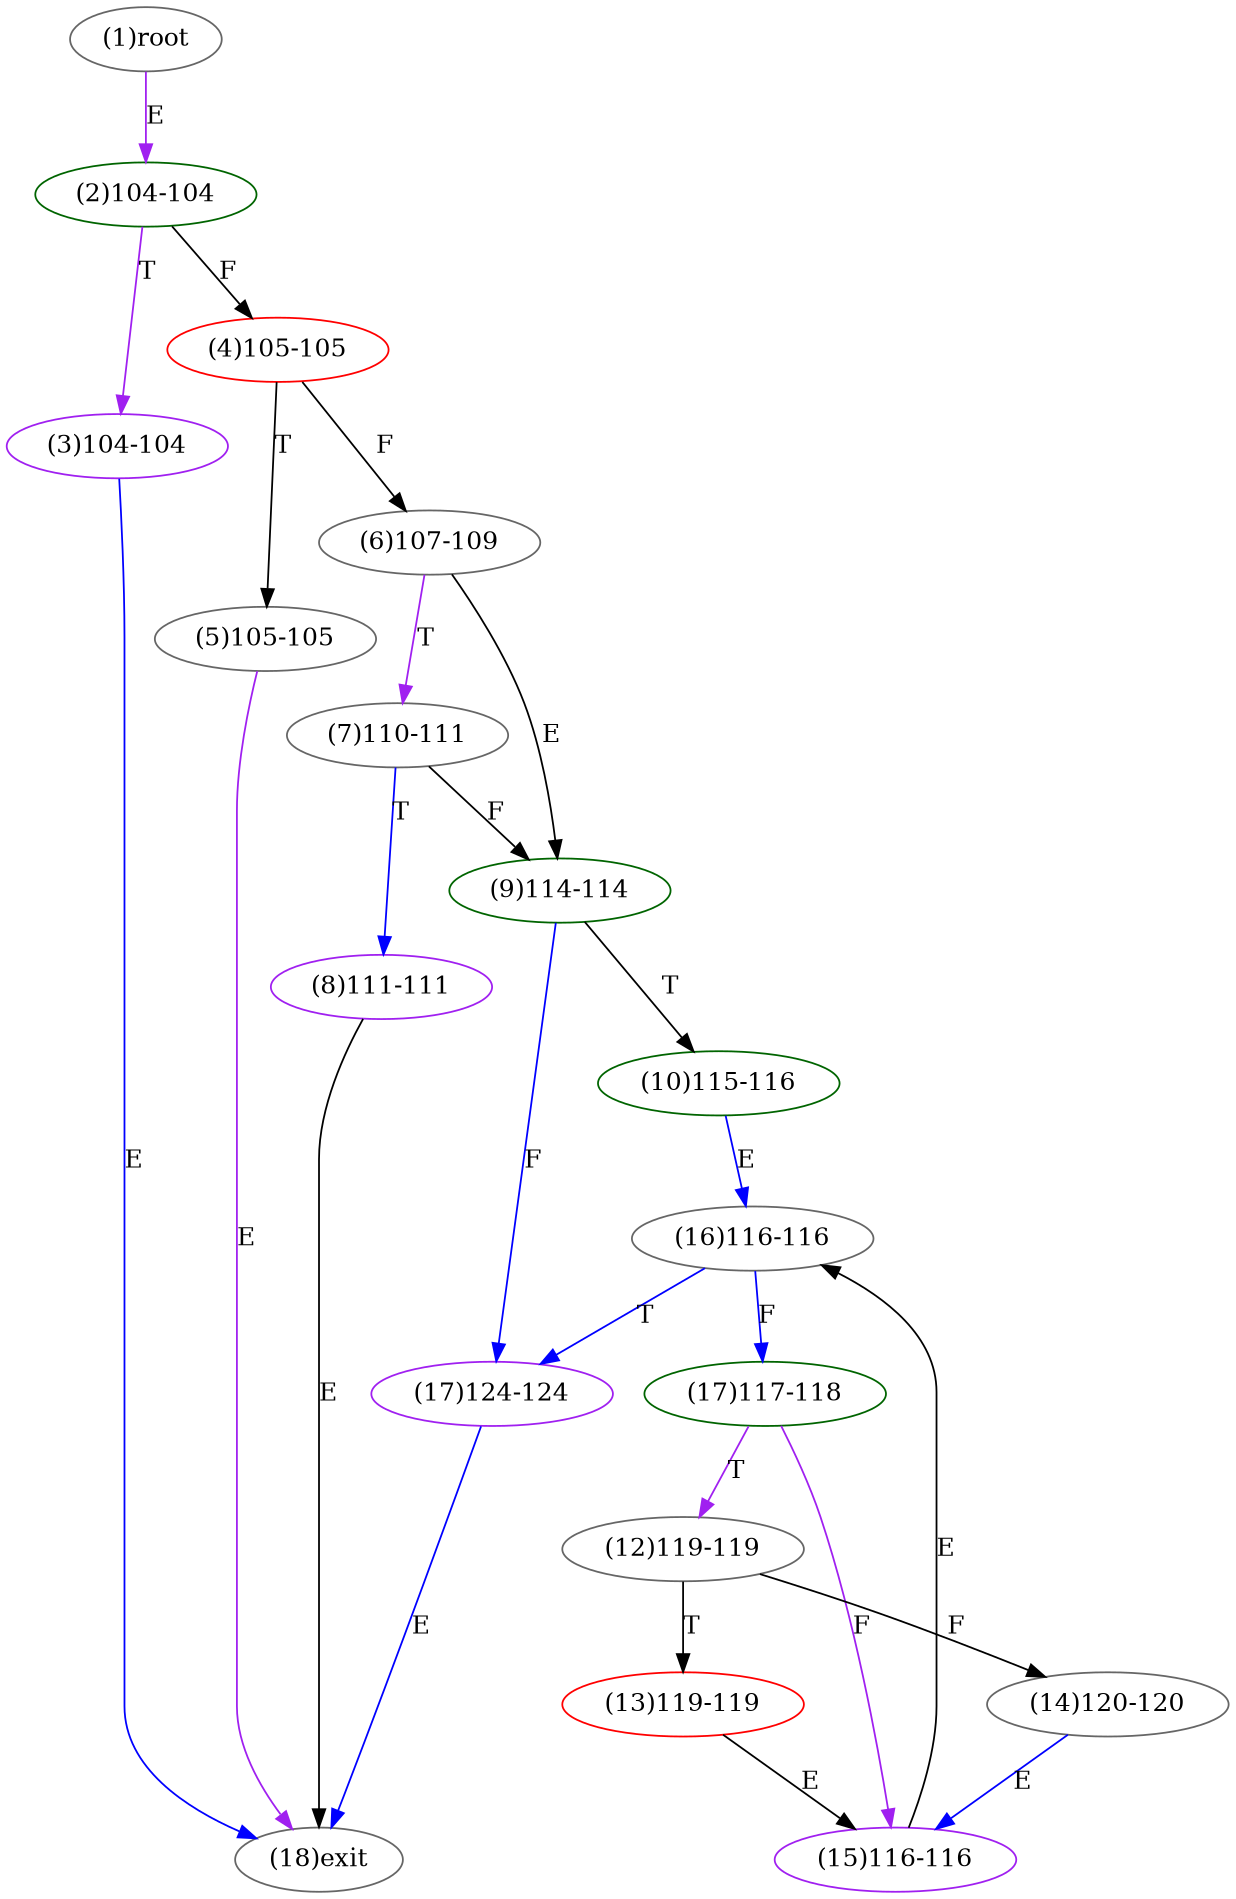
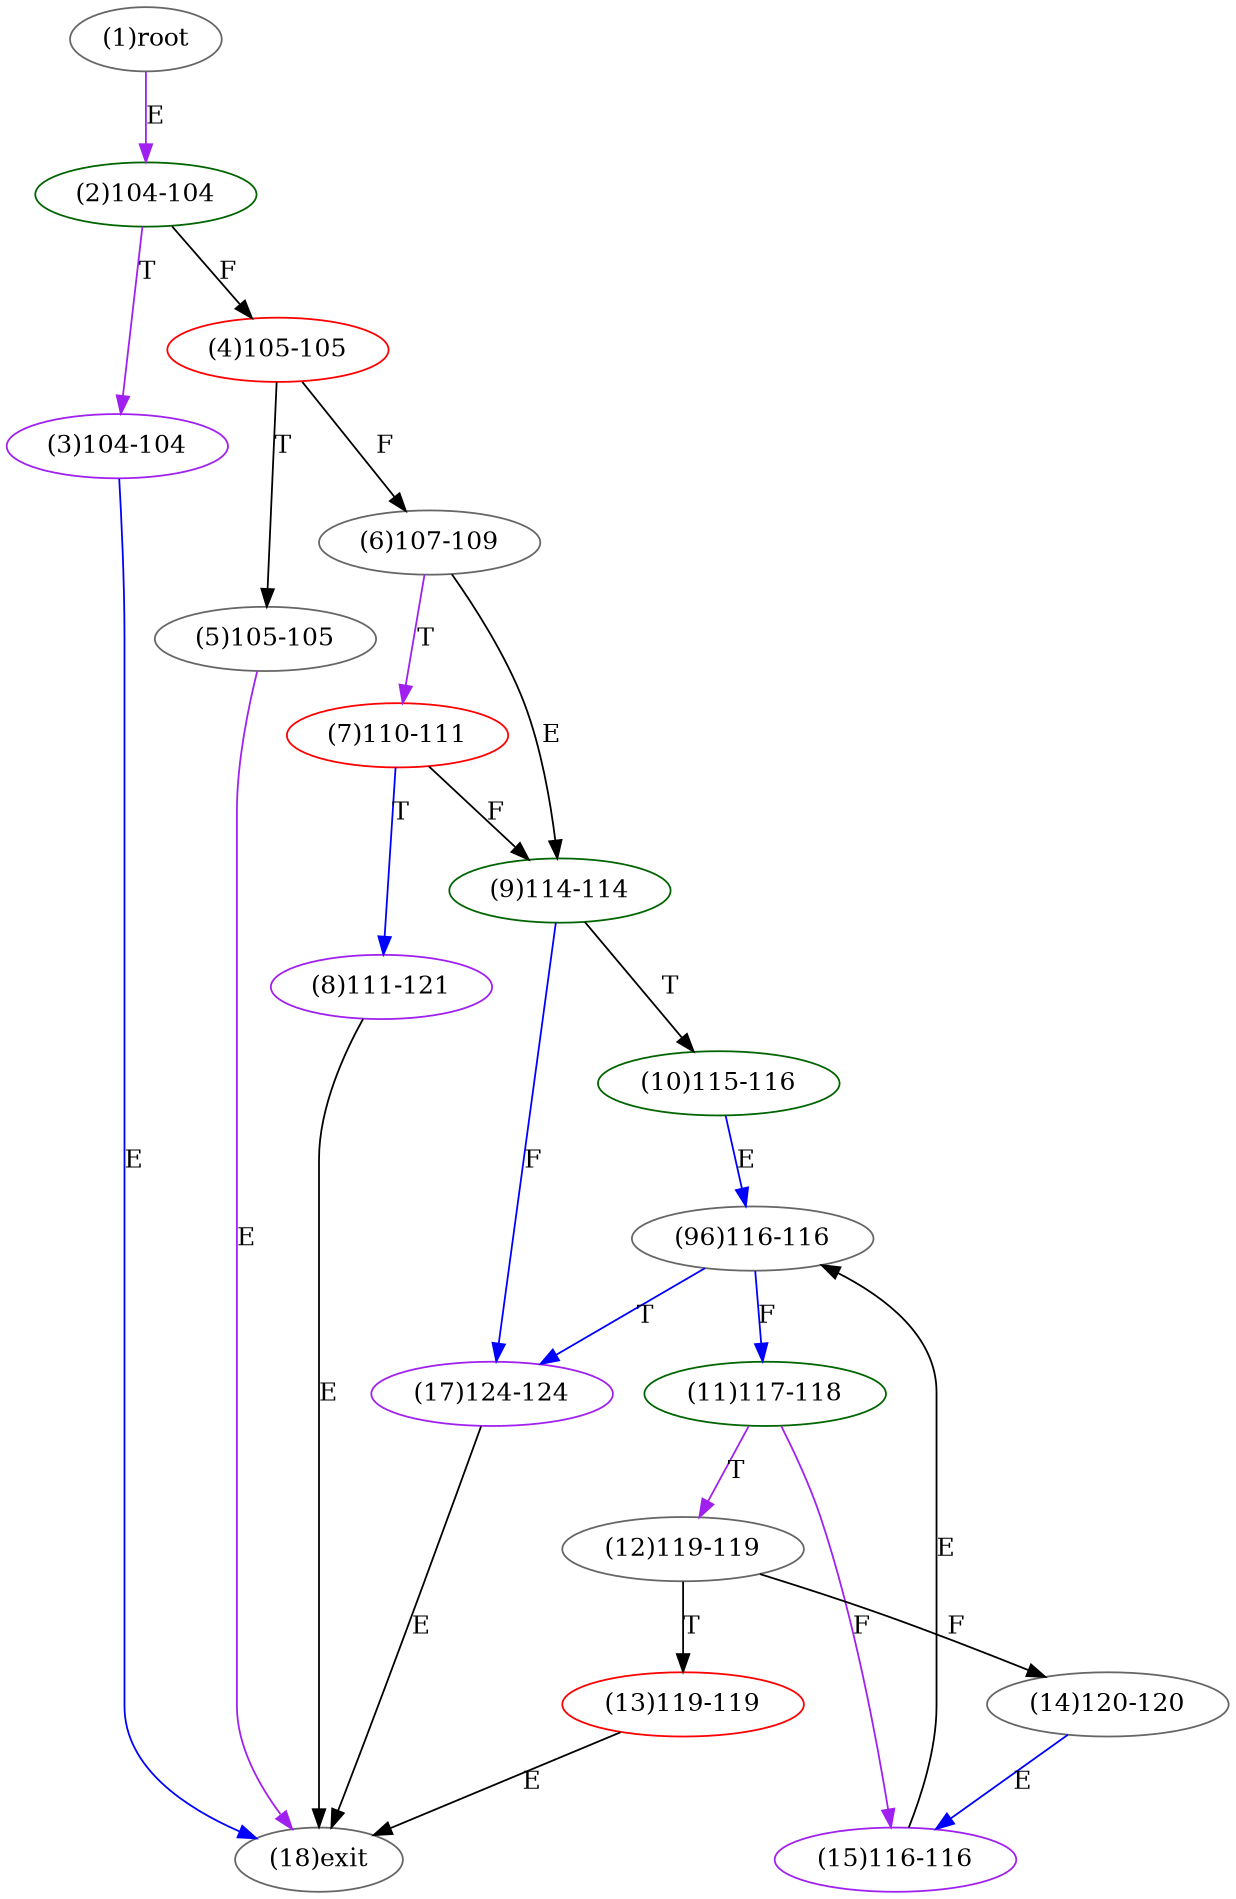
(398, 735) -> (398, 735)
(381, 987) -> (381, 987)
(753, 1239) -> (753, 1239)
(765, 1394) -> (765, 1394)
(411, 1619) -> (411, 1619)
(782, 1776) -> (506, 1780)
